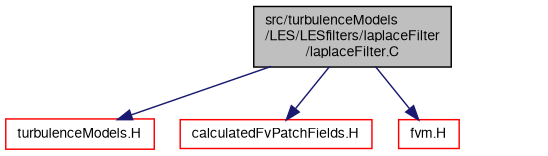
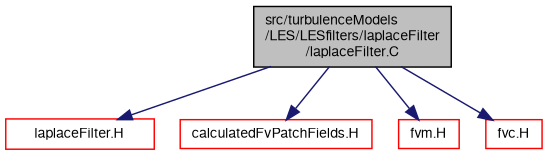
(80, 134) -> (80, 134)
none -> (514, 134)
